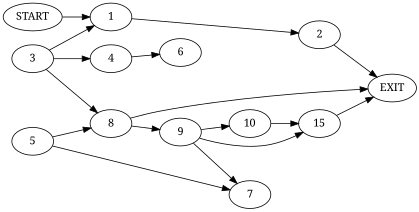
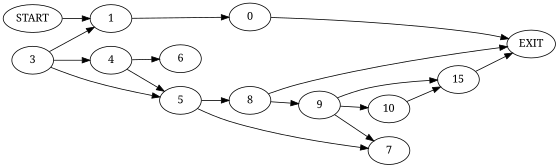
(319, 35) -> (250, 17)
none -> (142, 78)
(69, 89) -> (101, 84)
